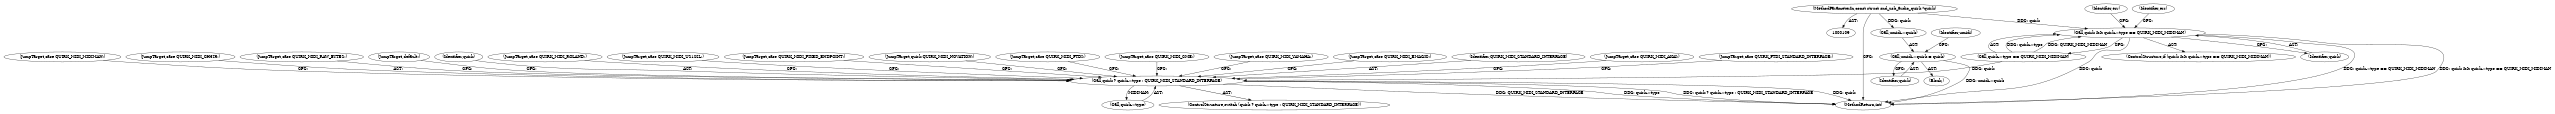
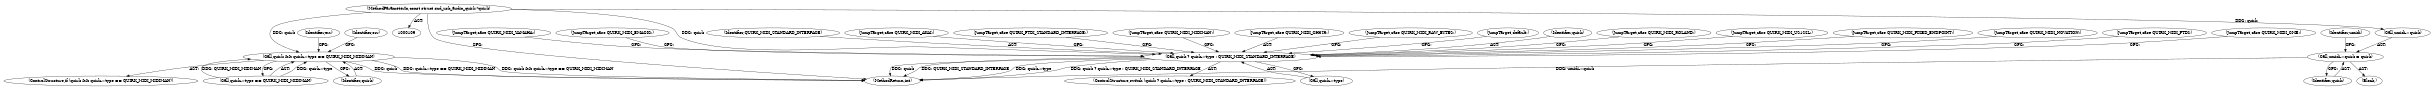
(930, 57) -> (2038, 33)
(1625, 78) -> (828, 49)
(1140, 93) -> (1299, 69)
